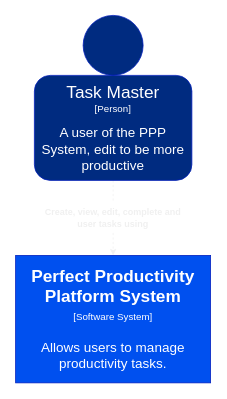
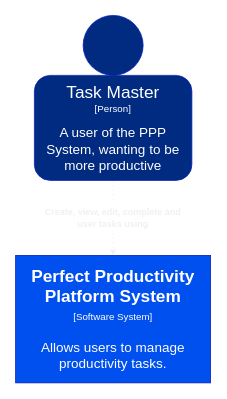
(113, 128) -> (113, 128)
